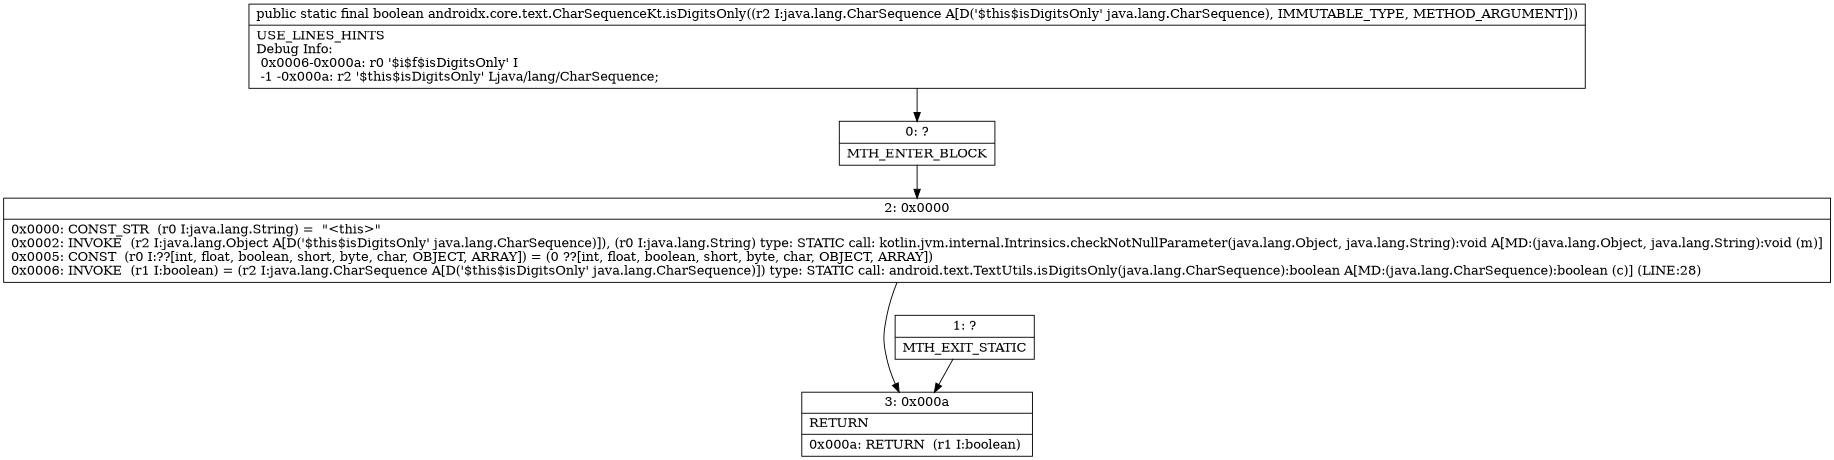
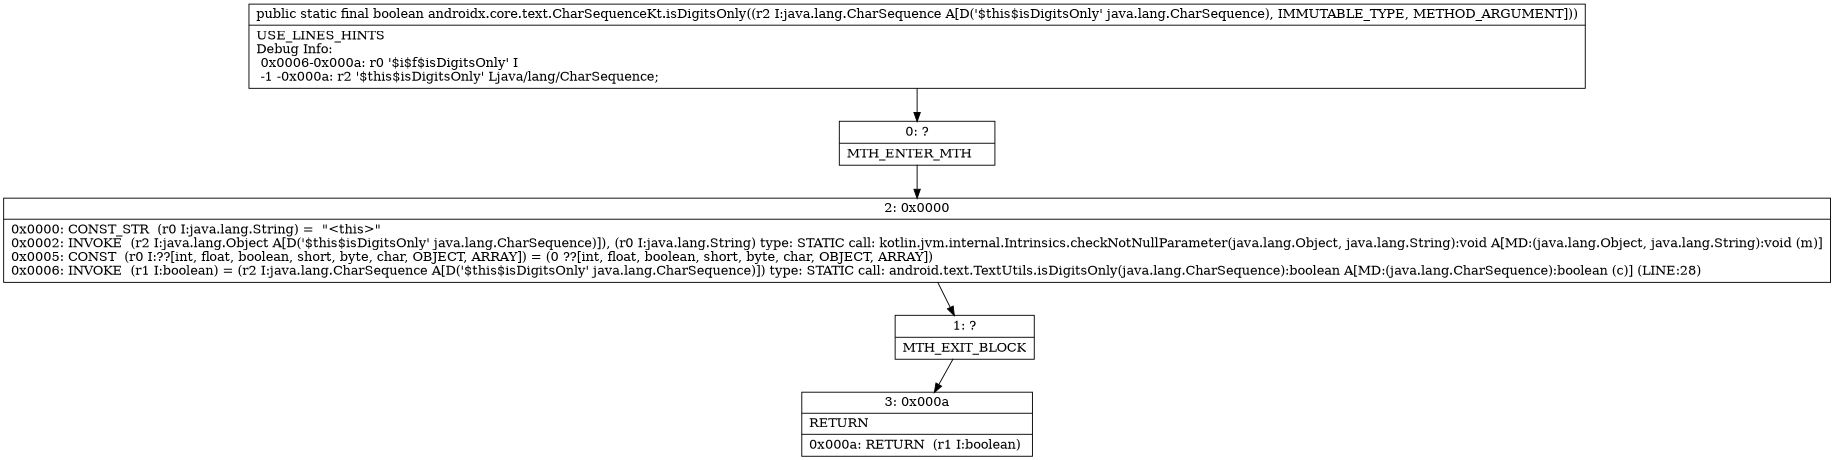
(917, 154) -> (909, 154)
(884, 333) -> (944, 295)
(965, 348) -> (965, 348)
